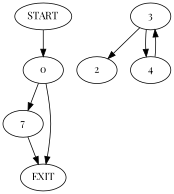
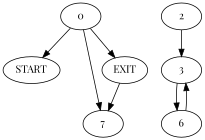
(43, 40) -> (59, 40)
(127, 41) -> (181, 40)
(151, 70) -> (181, 124)
(32, 147) -> (115, 93)
